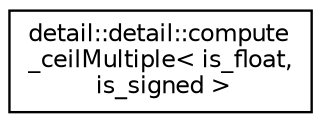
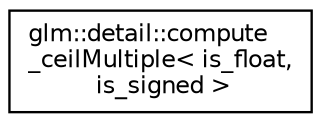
(161, 61) -> (161, 61)
